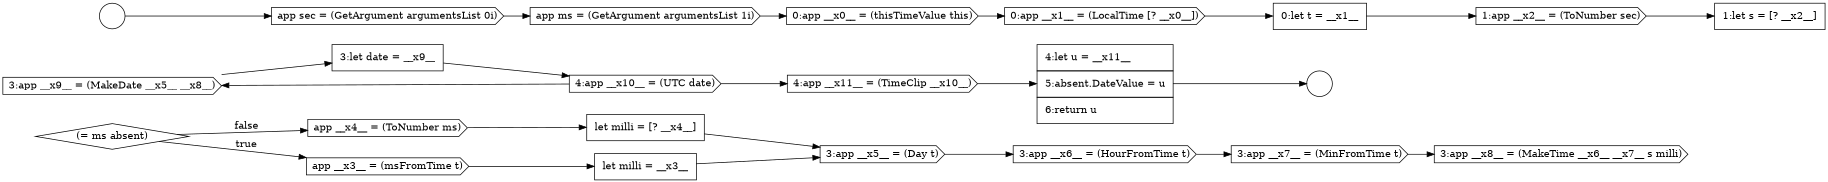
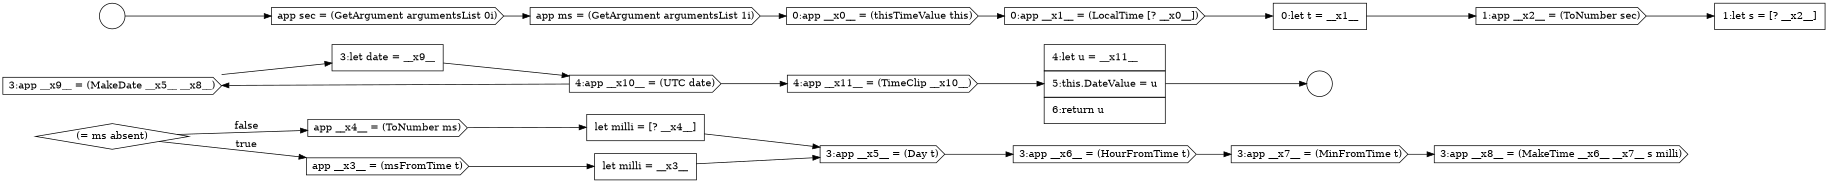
(1105, 84) -> (1105, 84)
